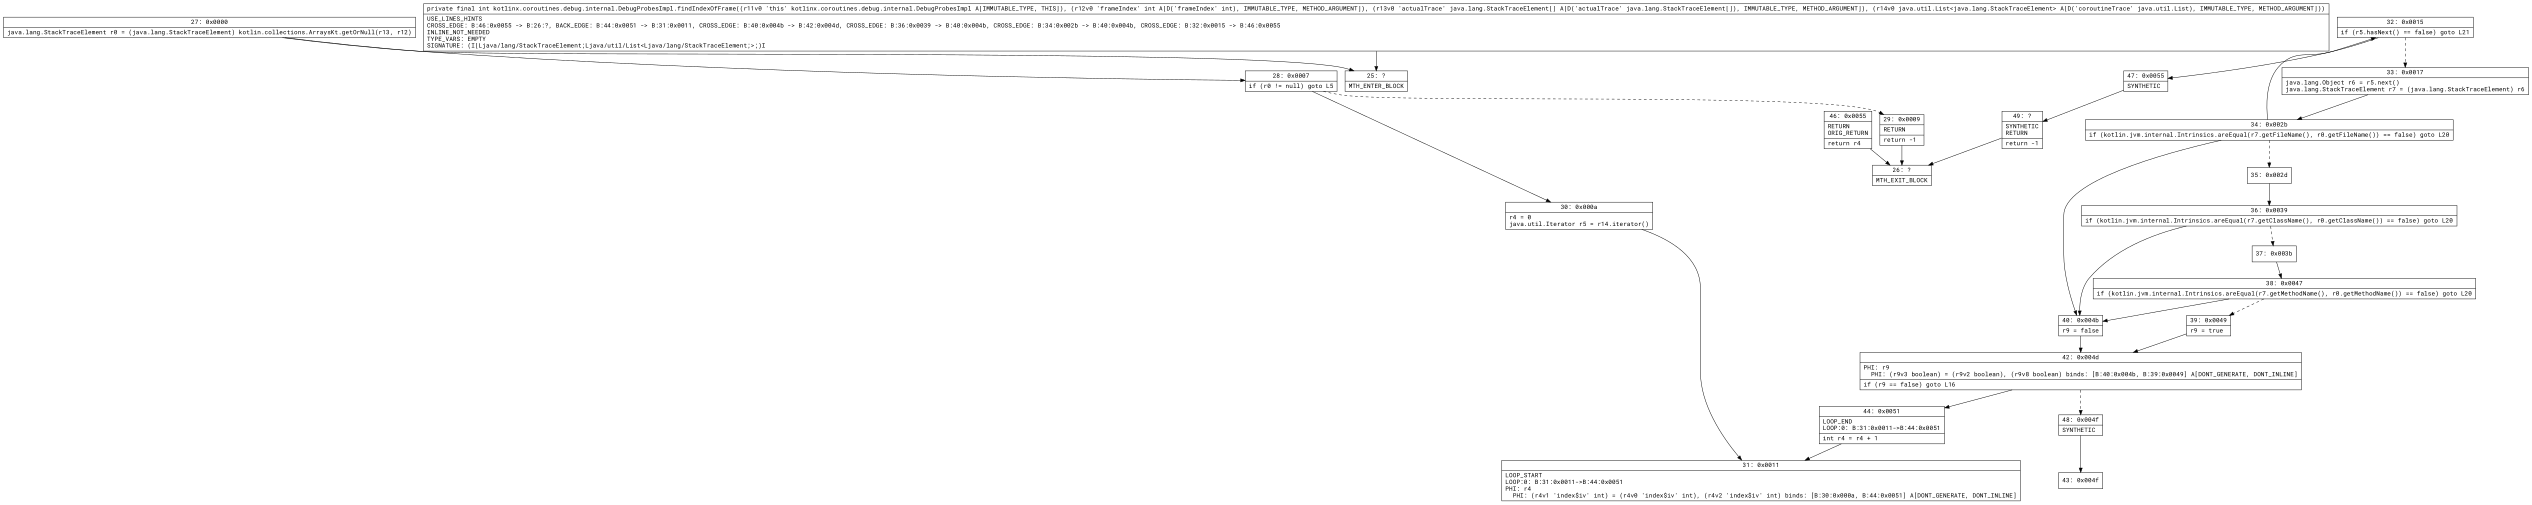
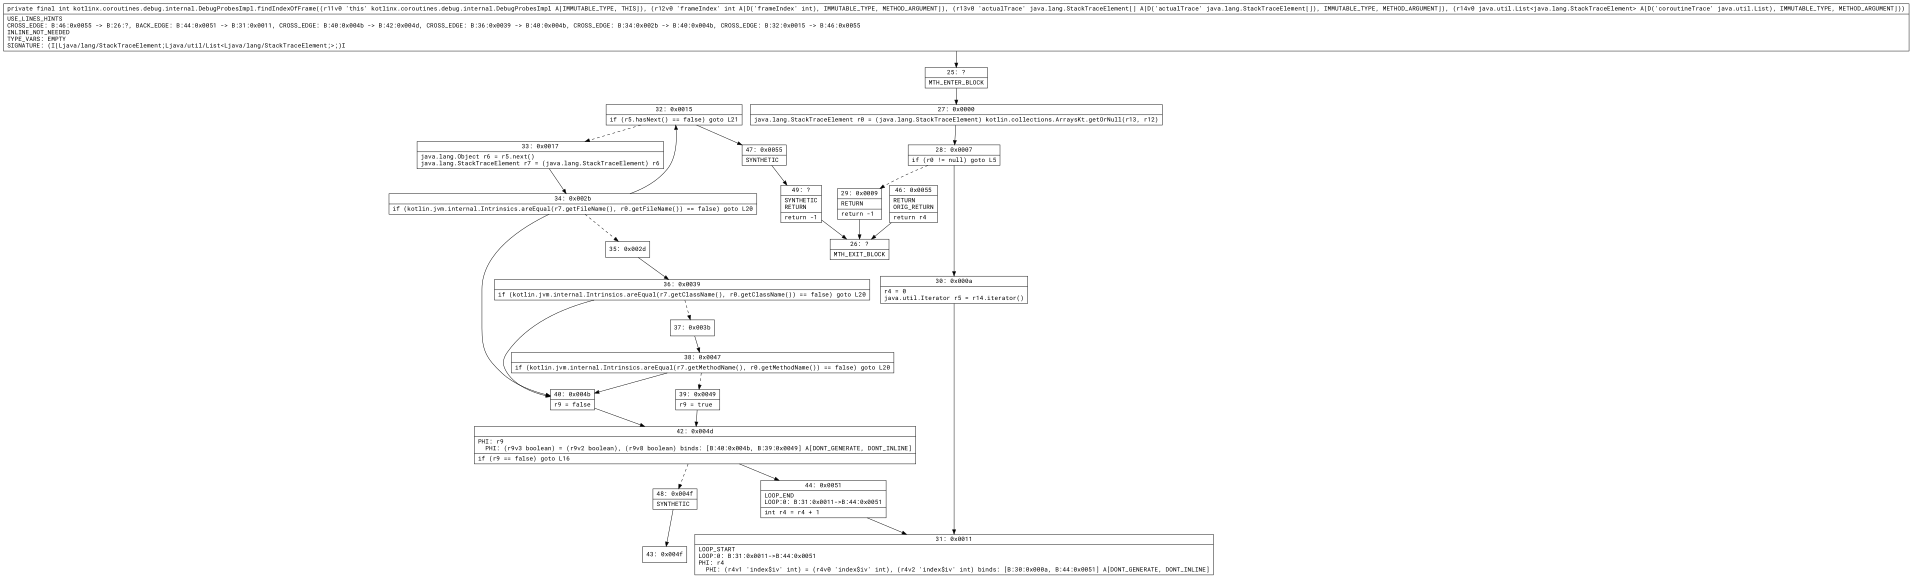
(816, 54) -> (956, 94)
